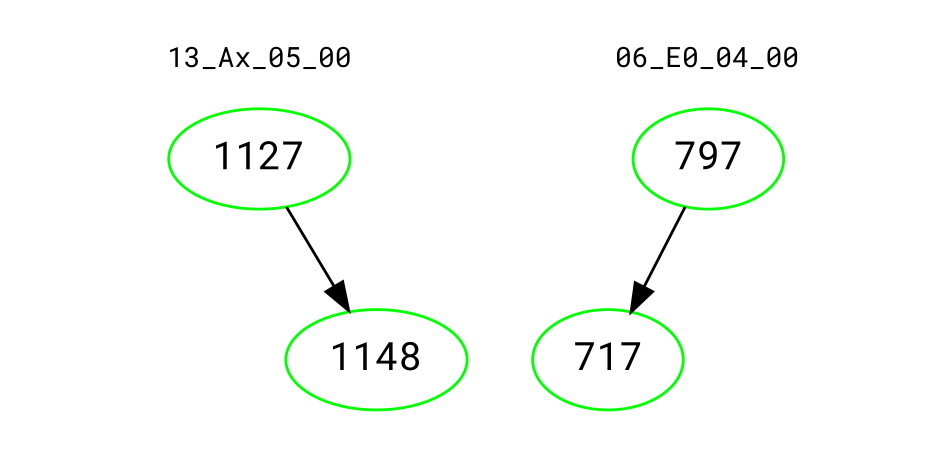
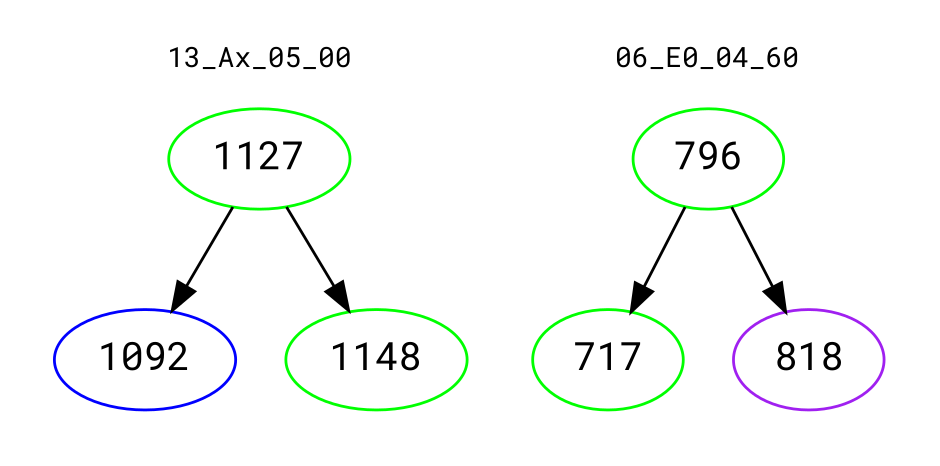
(708, 60) -> (708, 60)
(708, 159) -> (708, 159)
none -> (145, 360)
none -> (809, 360)
